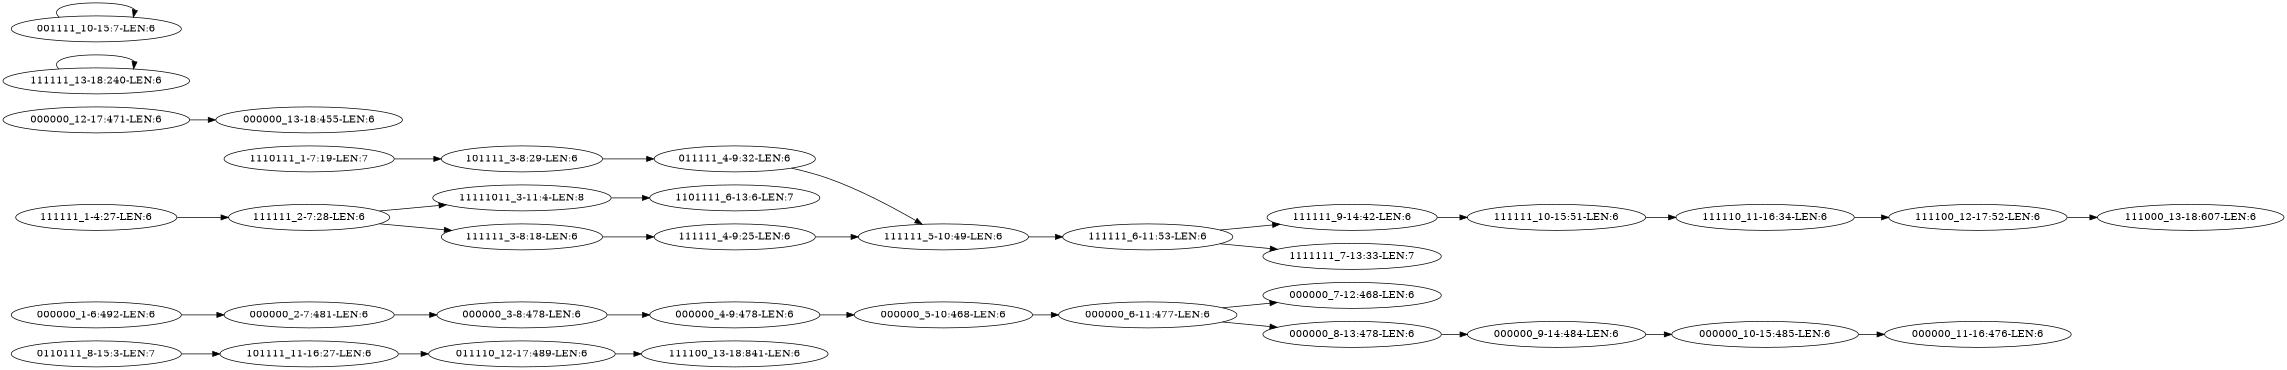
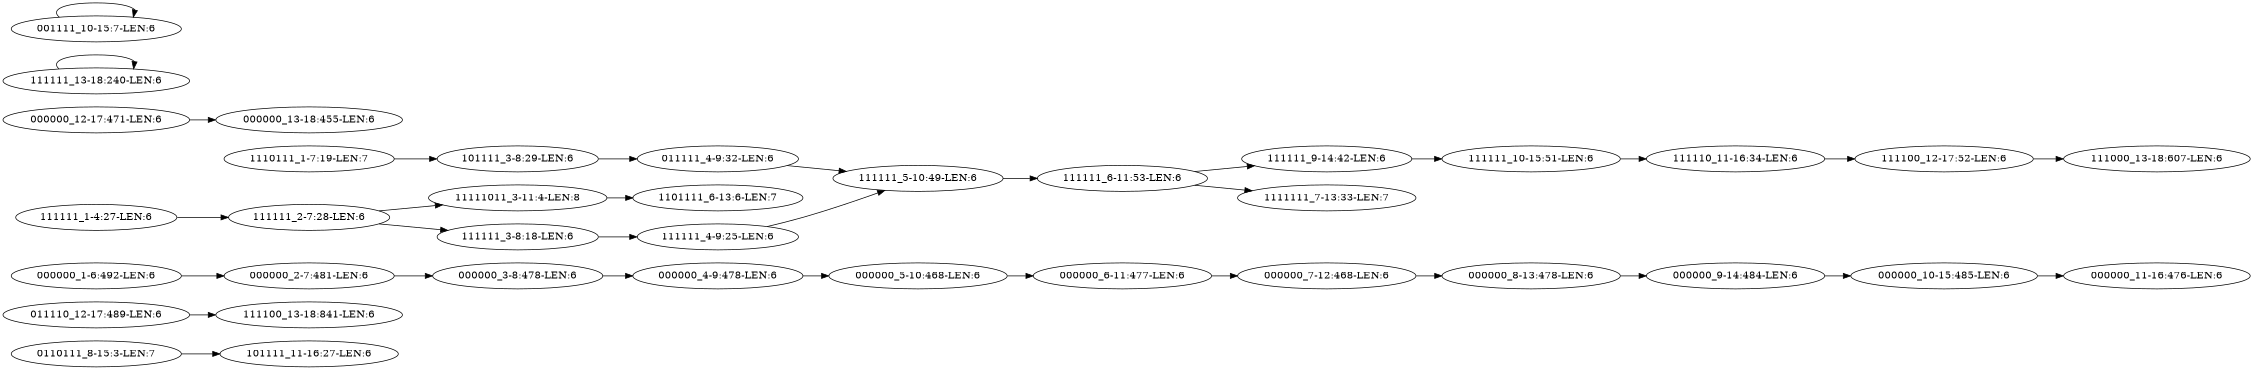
(1246, 324) -> (1425, 276)
(410, 354) -> none
